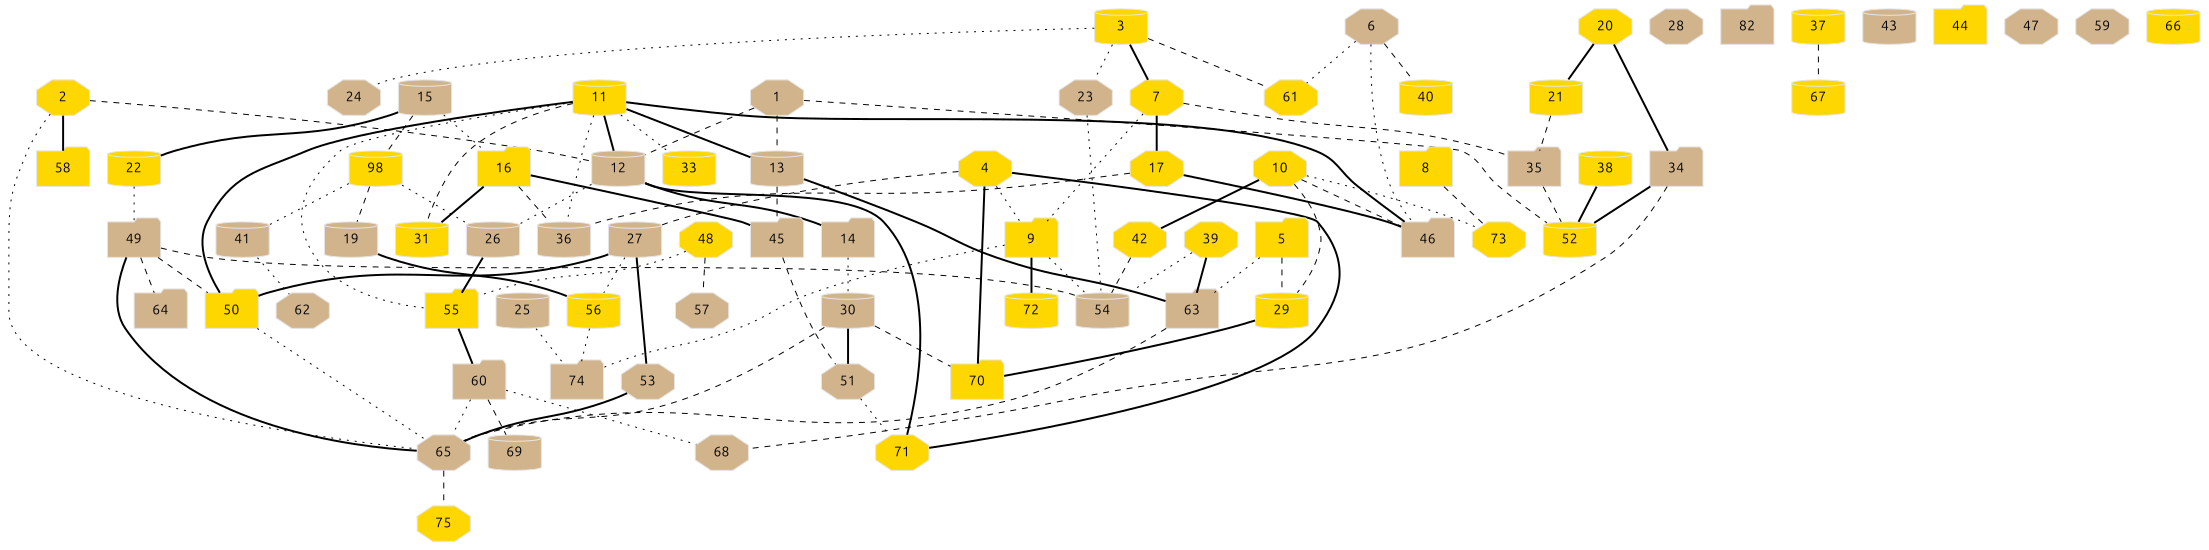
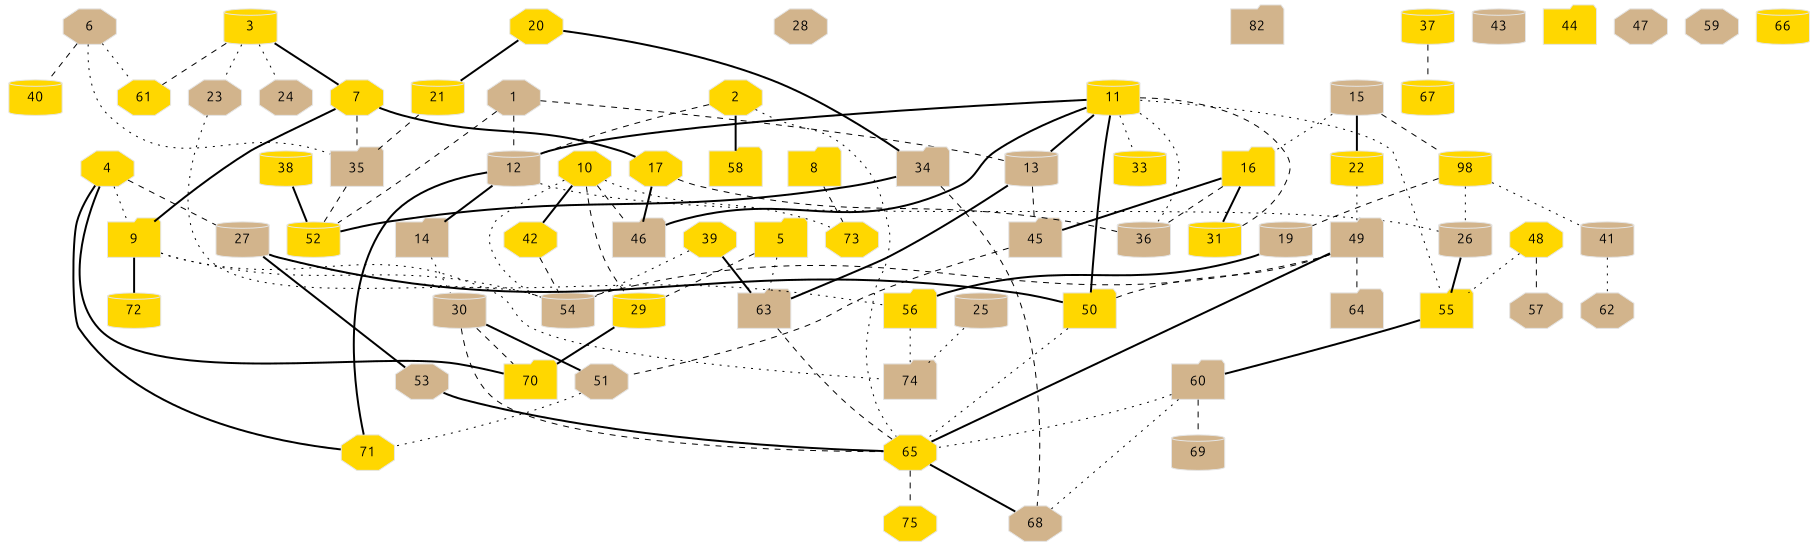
(1380, 151) -> (178, 148)
(1097, 165) -> (240, 157)
none -> (491, 231)
(594, 311) -> (910, 311)
(444, 453) -> (910, 453)
none -> (973, 488)
